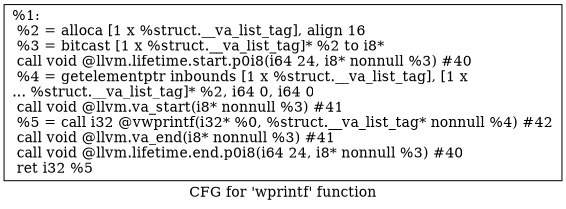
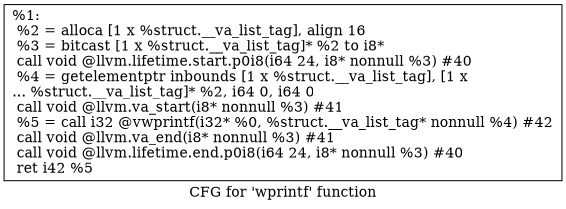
(53, 168) -> (53, 168)
